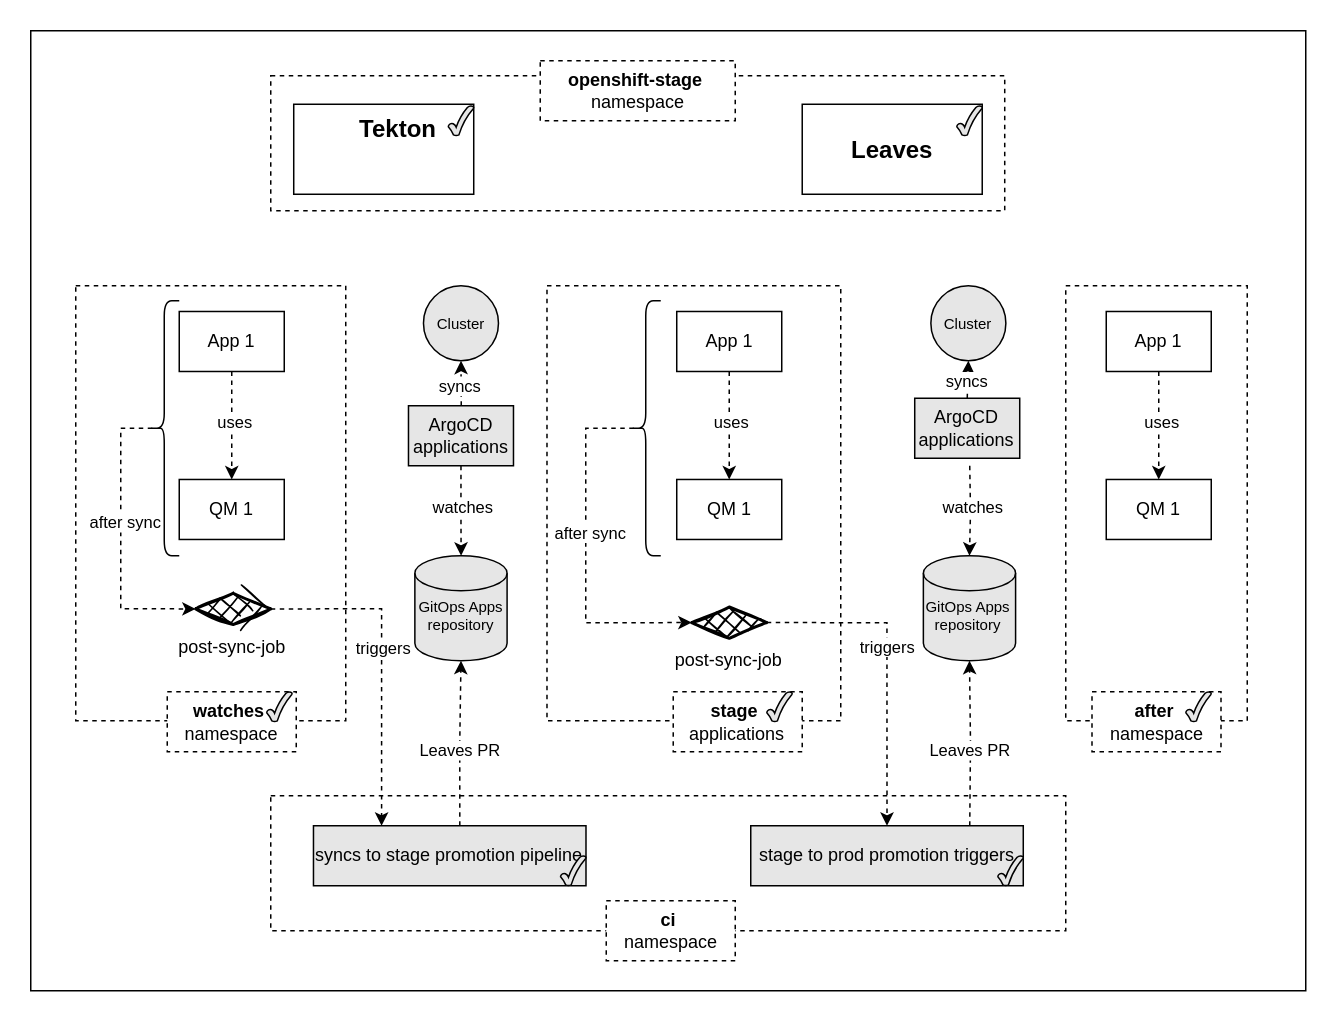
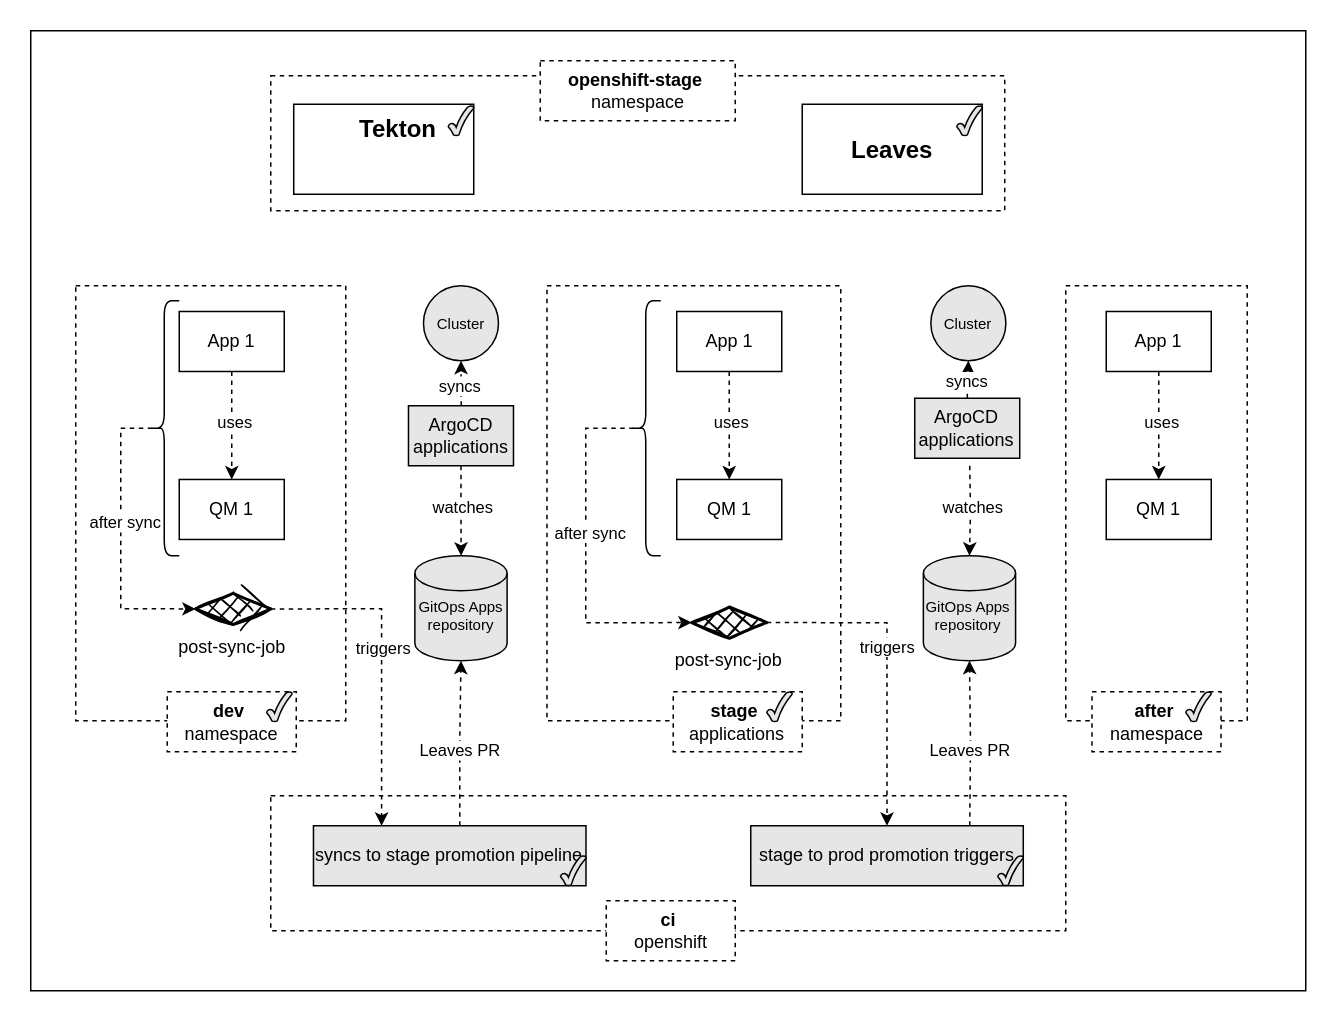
(232, 722) -> (232, 722)
(671, 931) -> (671, 931)
